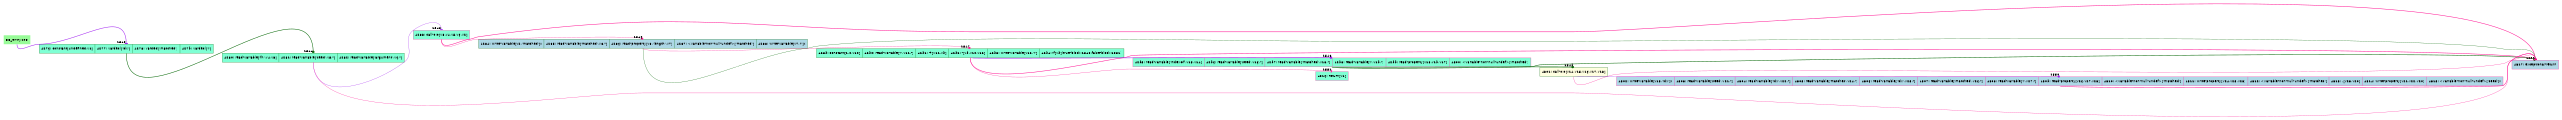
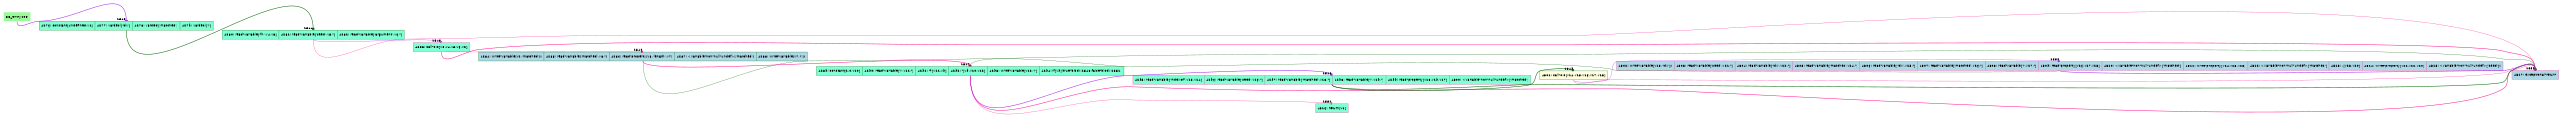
(814, 48) -> (806, 64)
none -> (1515, 64)
(2309, 88) -> (2299, 73)
